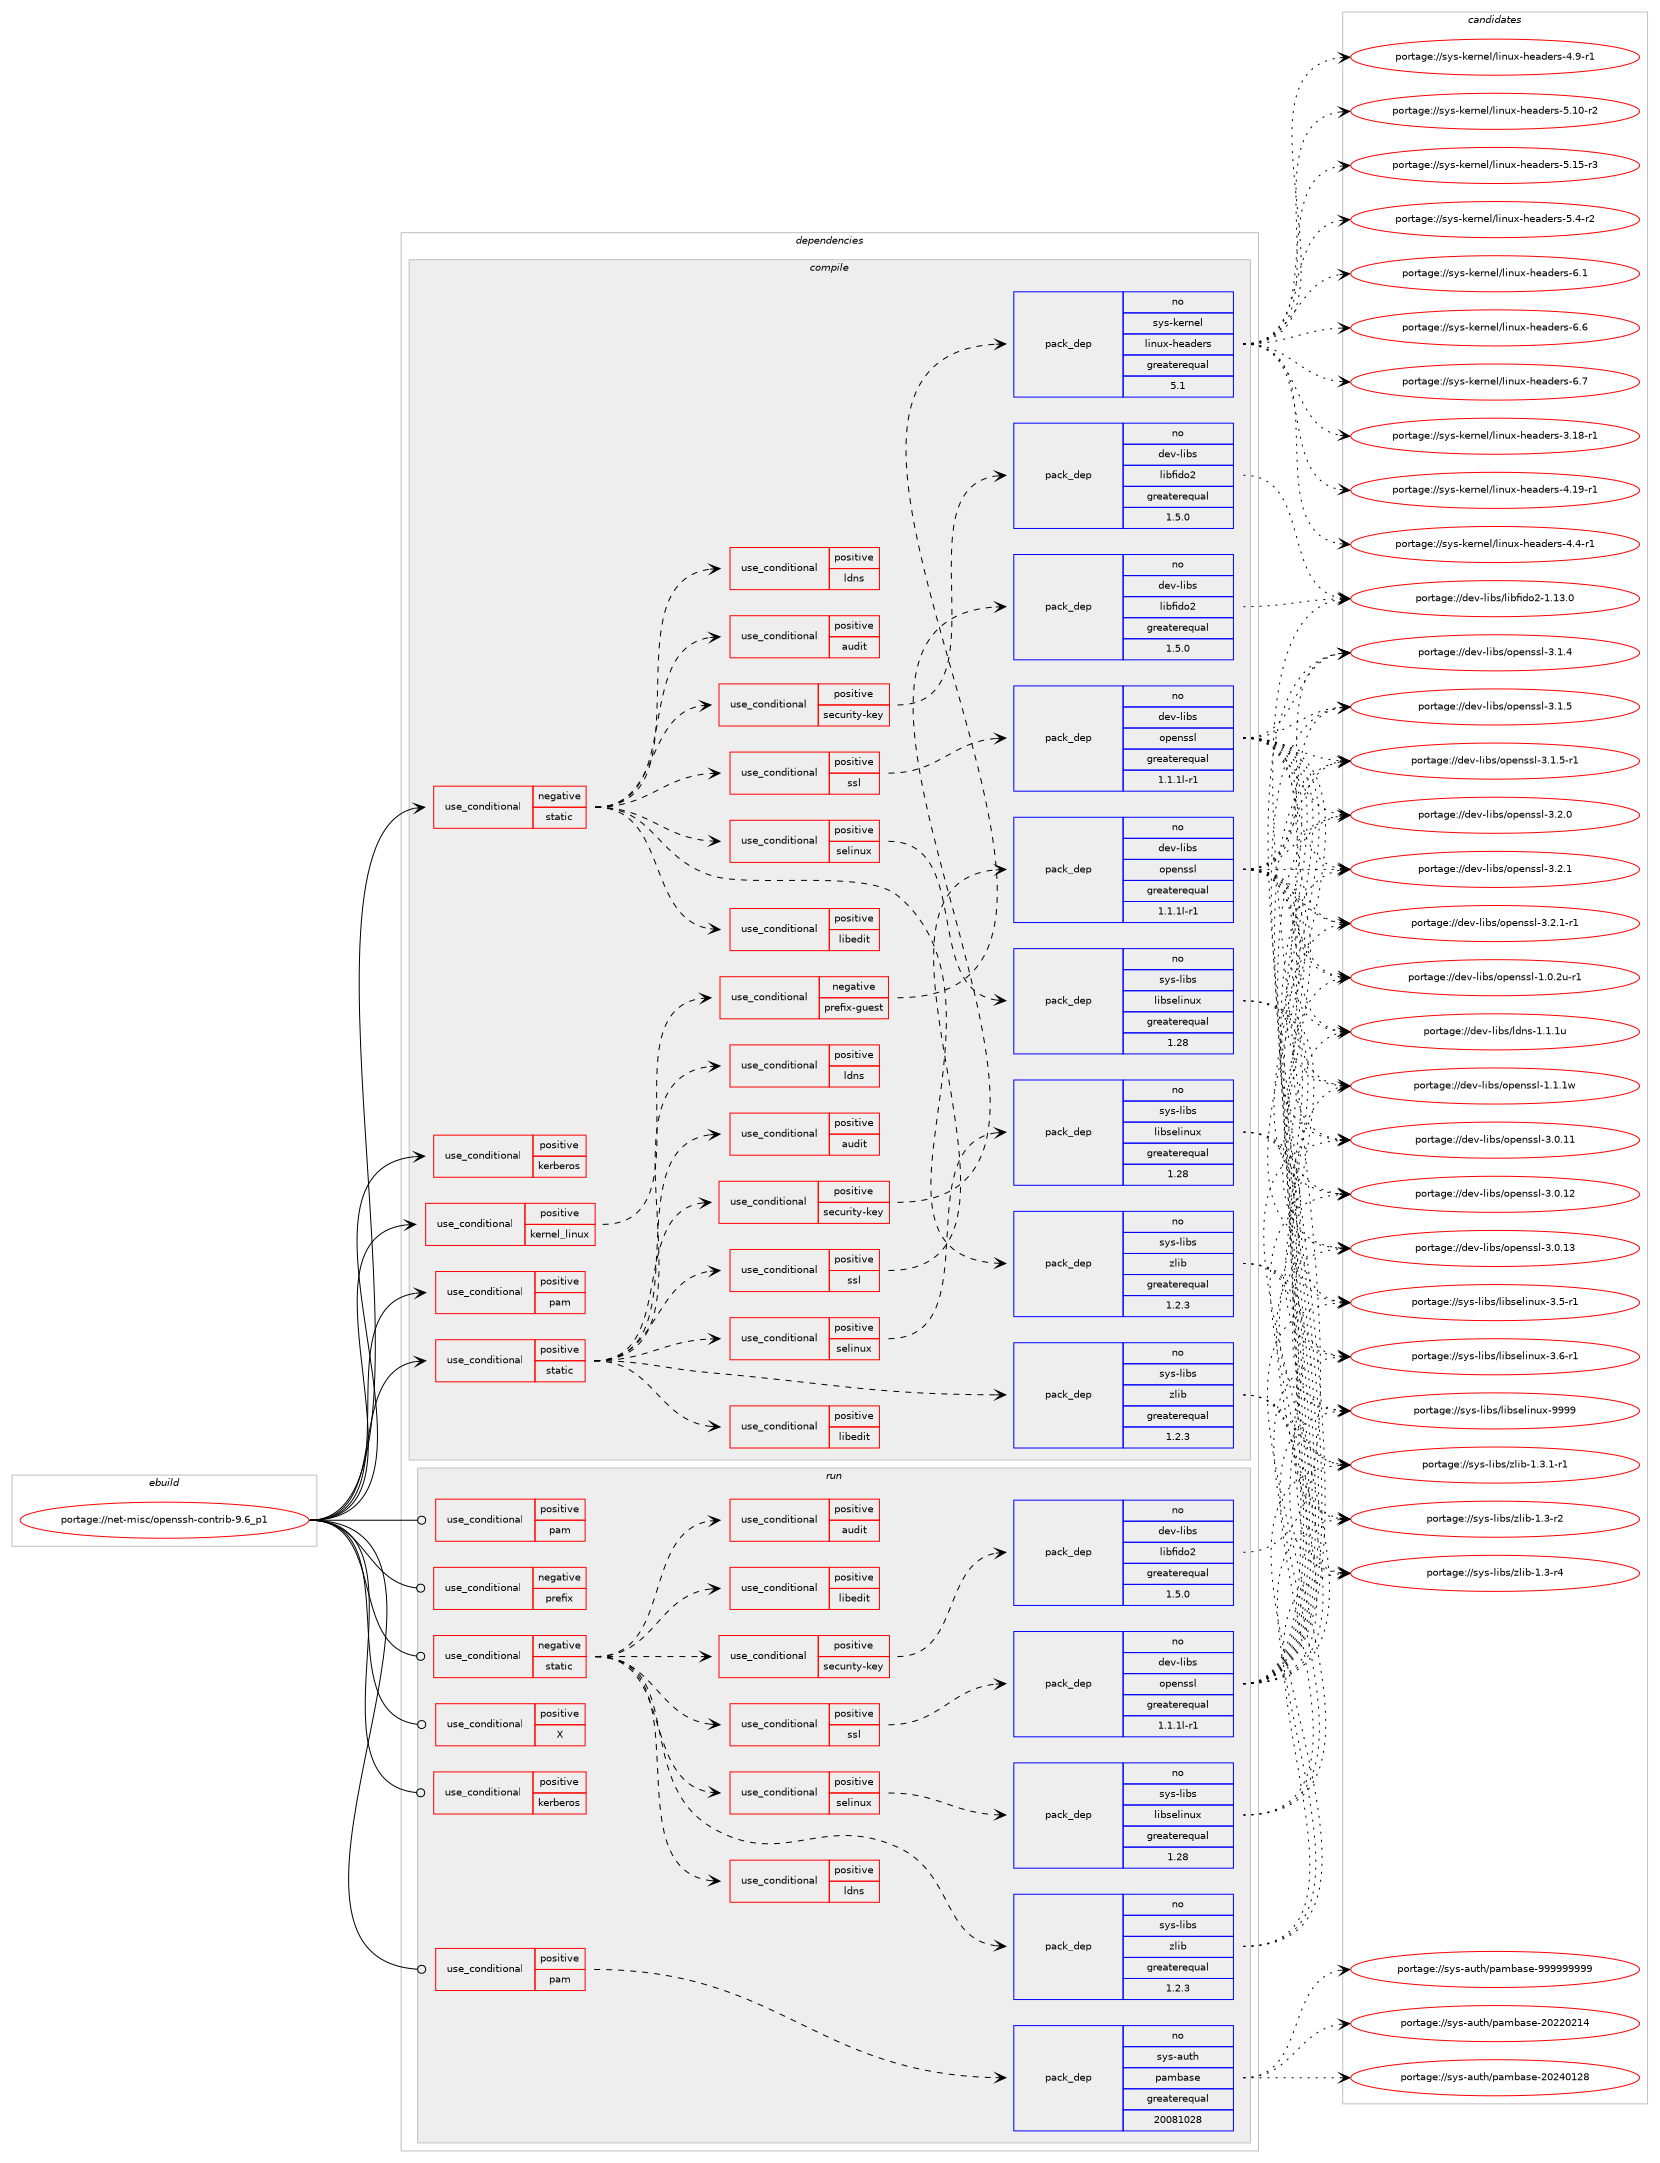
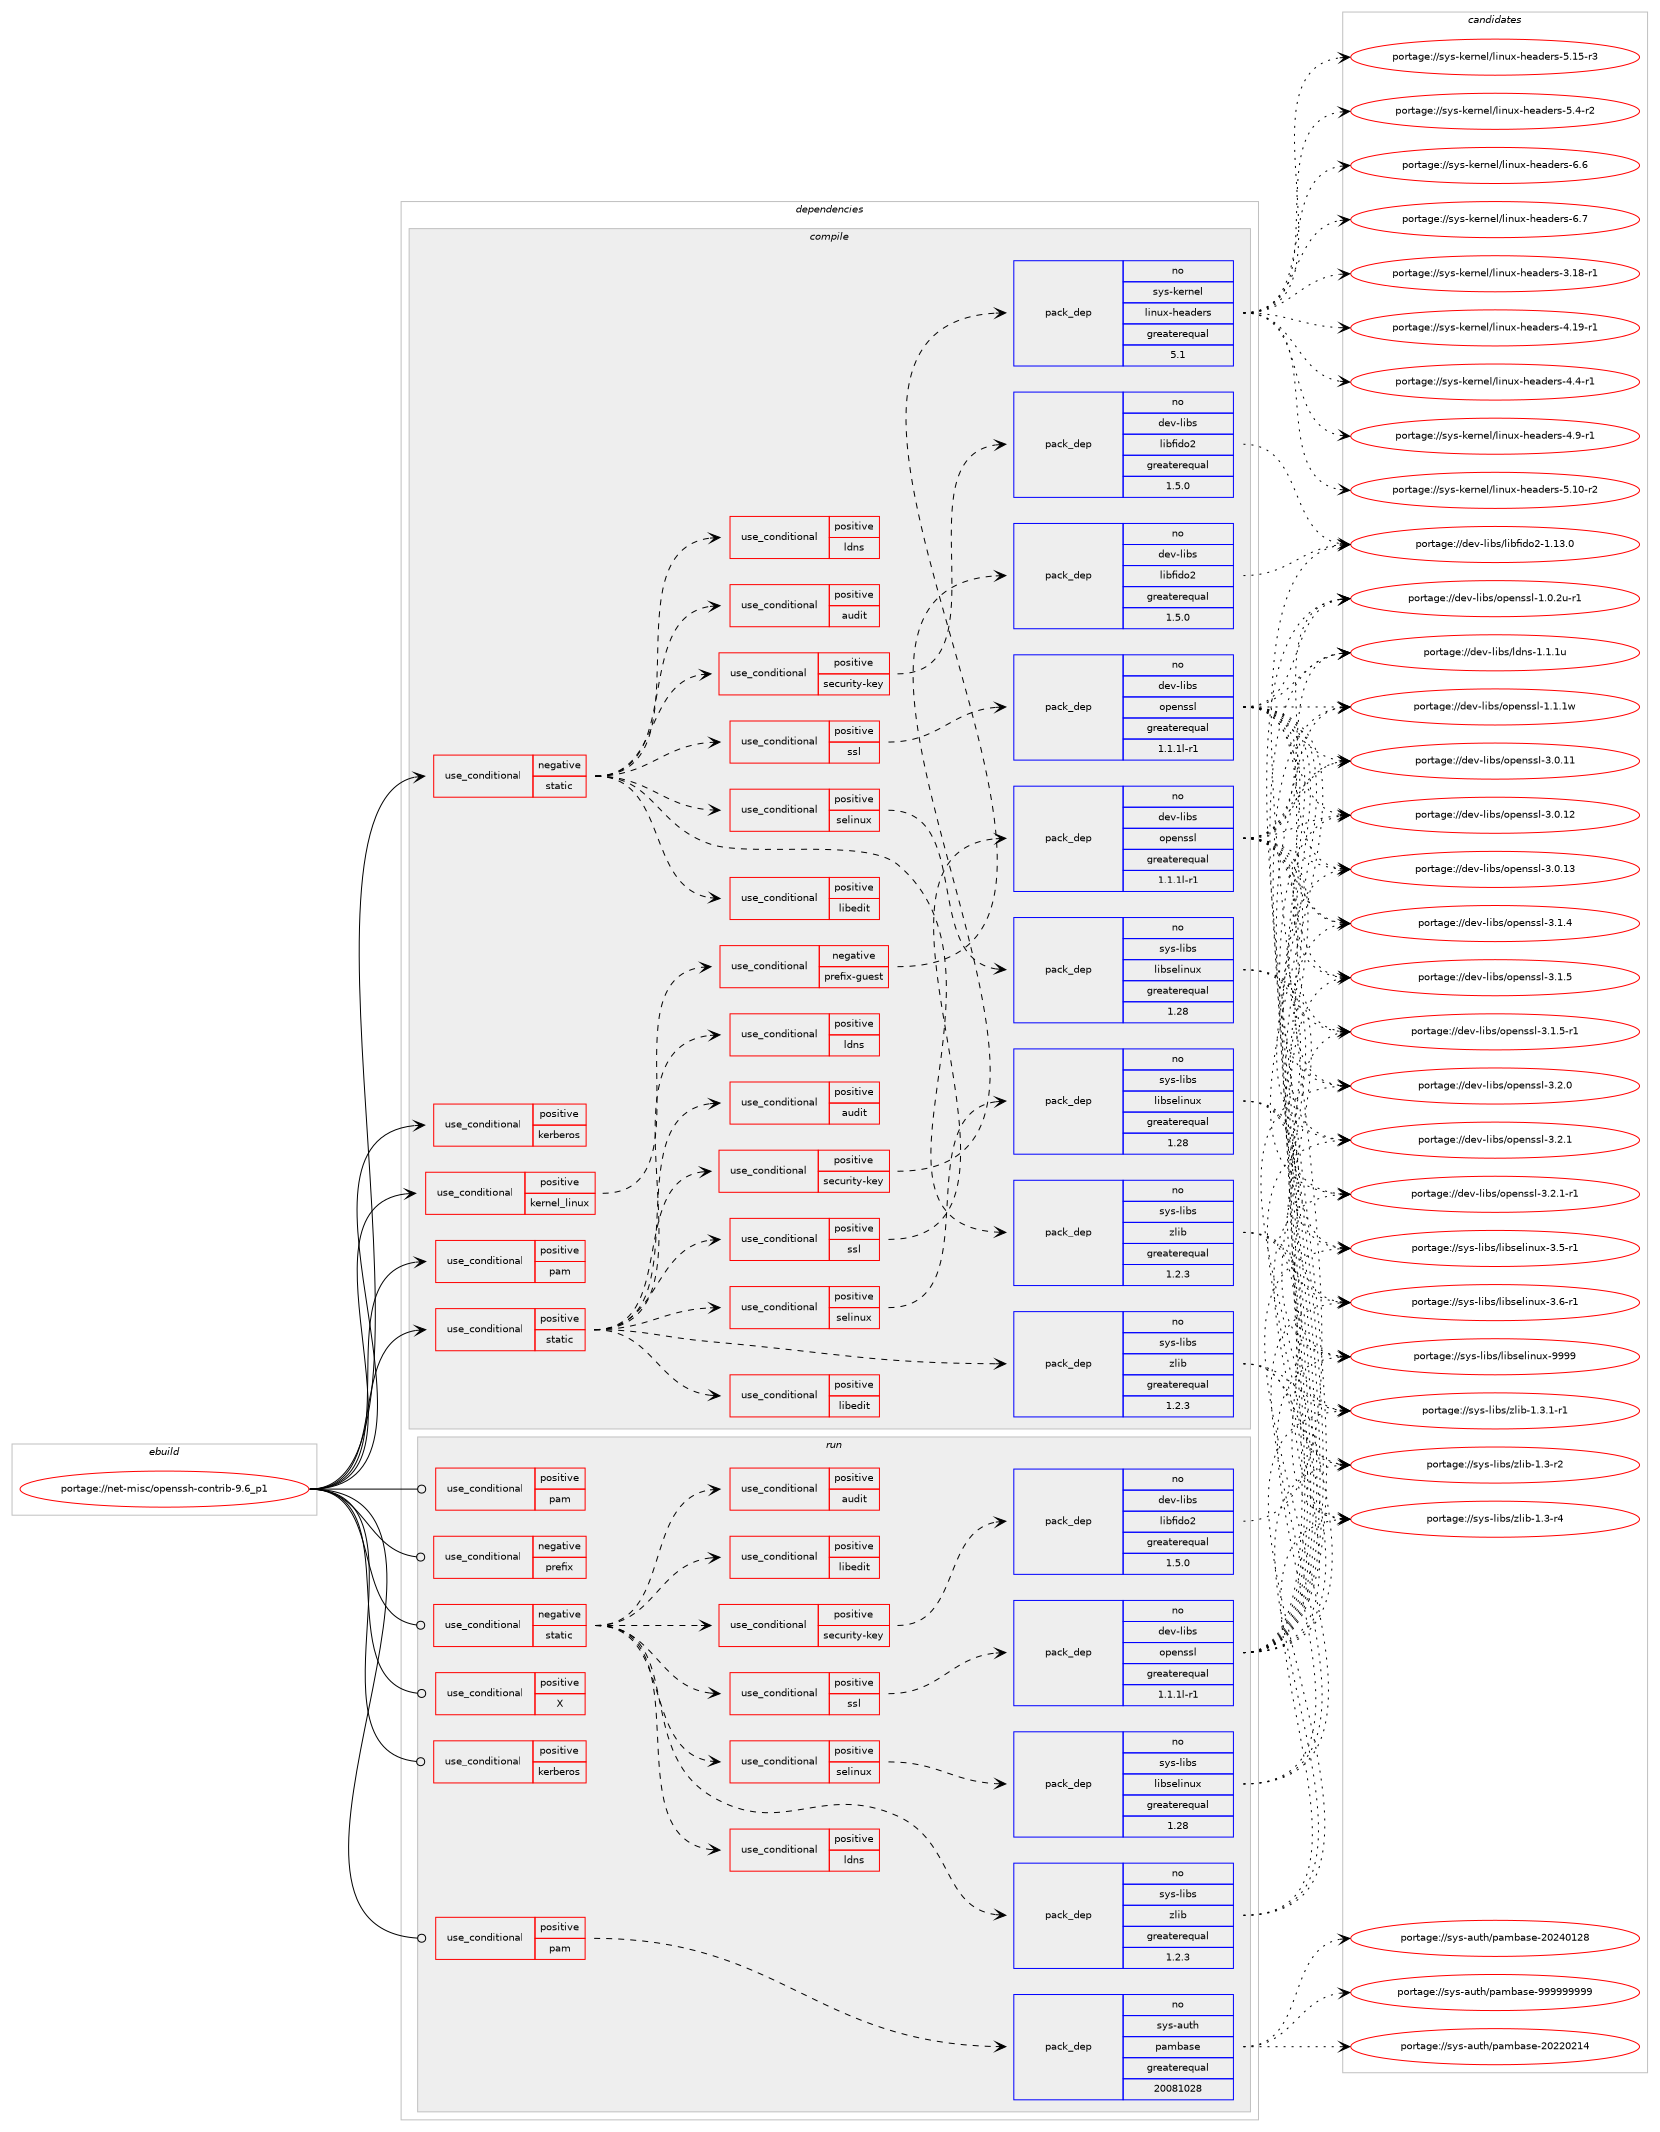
(1495, 274) -> none
